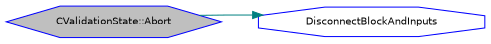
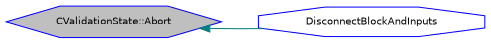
(226, 15) -> (237, 29)
